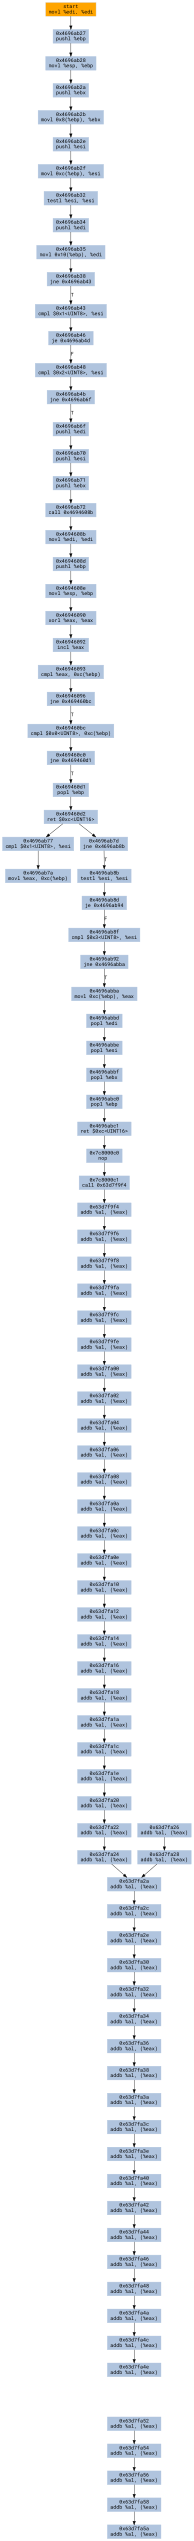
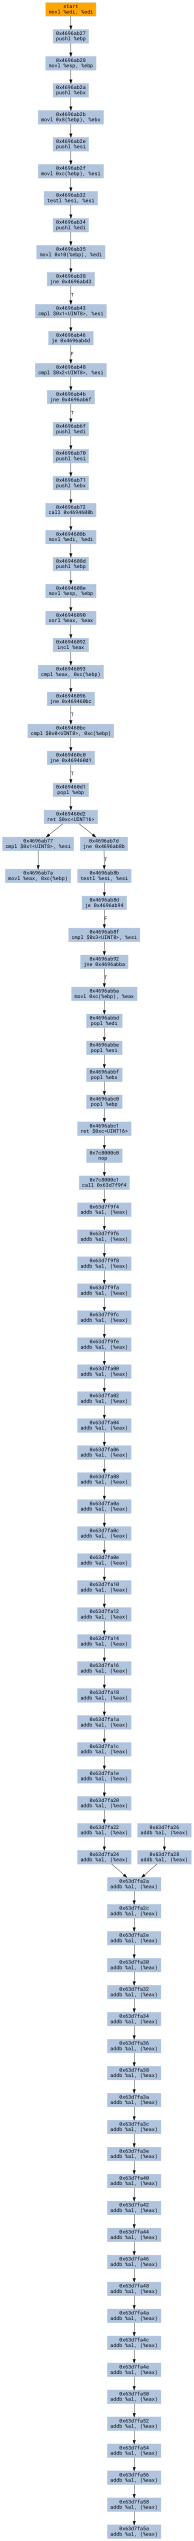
none -> (134, 2397)
